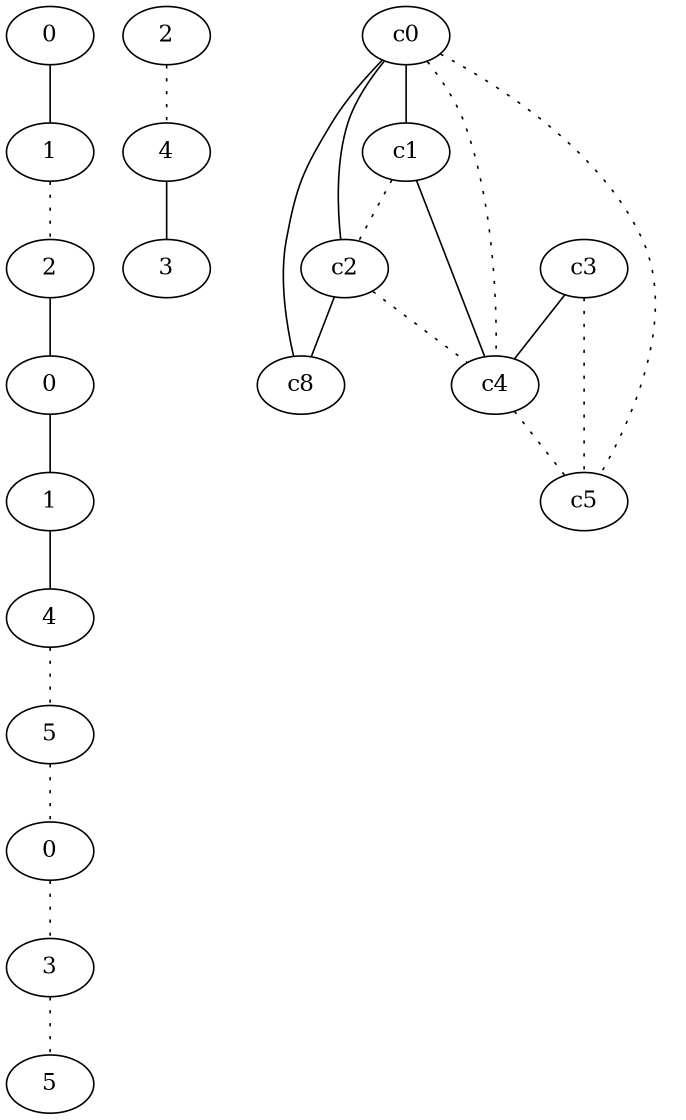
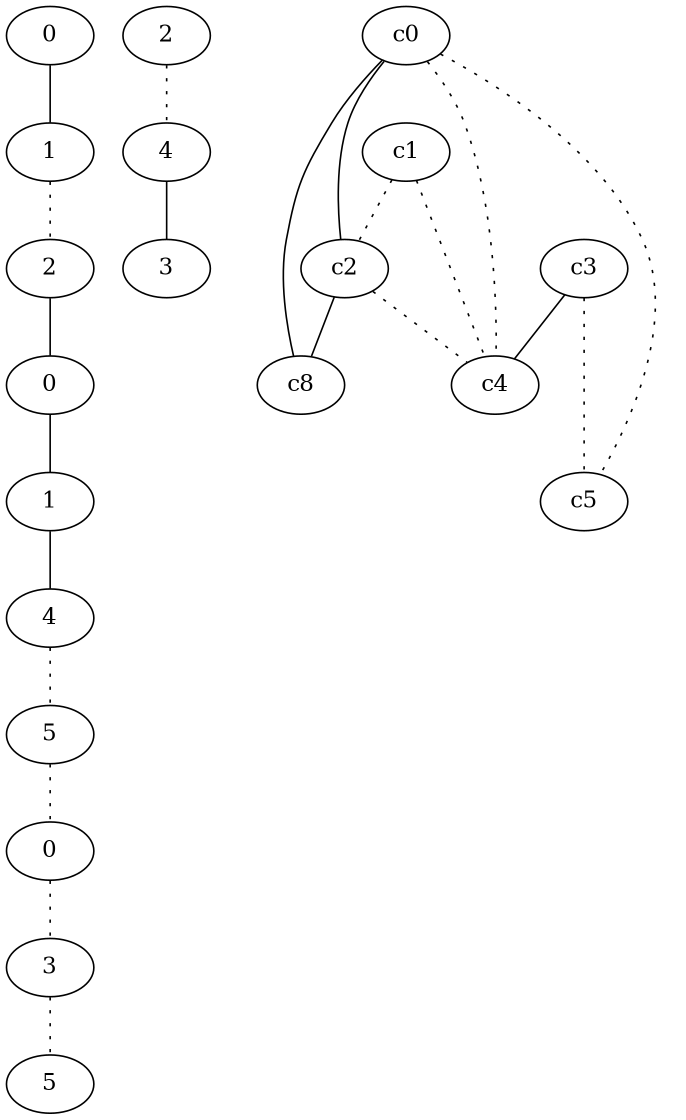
(406, 94) -> none
(451, 268) -> (451, 268)
(540, 443) -> none
